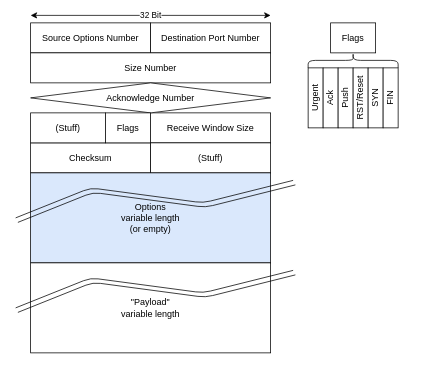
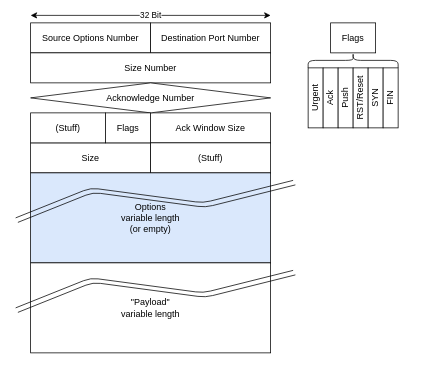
(210, 128) -> (210, 128)
(90, 158) -> (90, 158)
